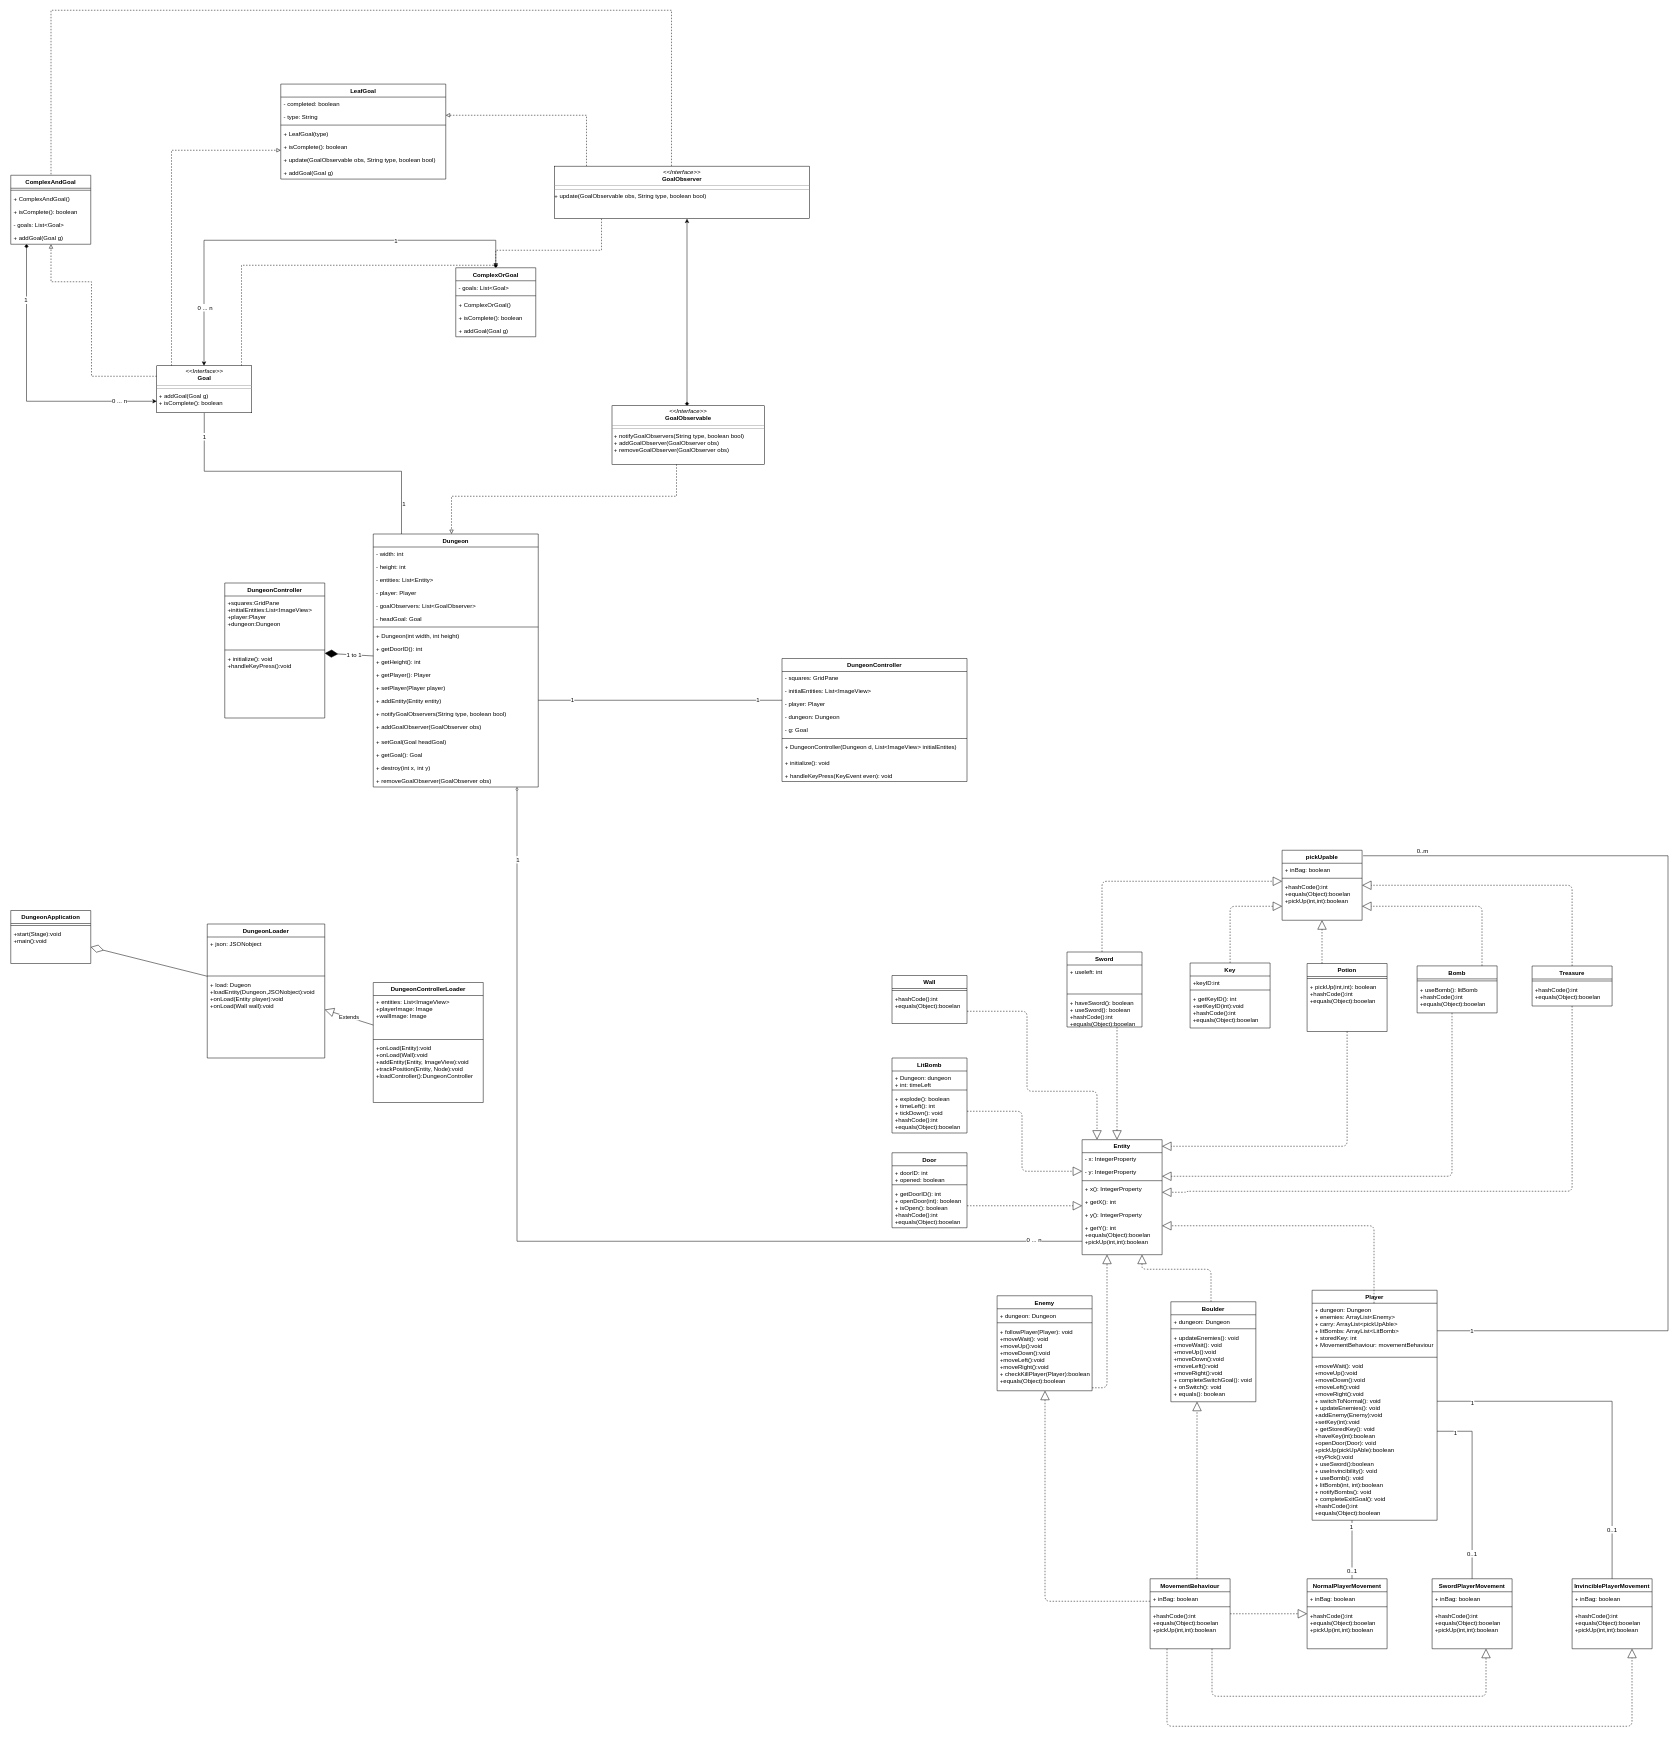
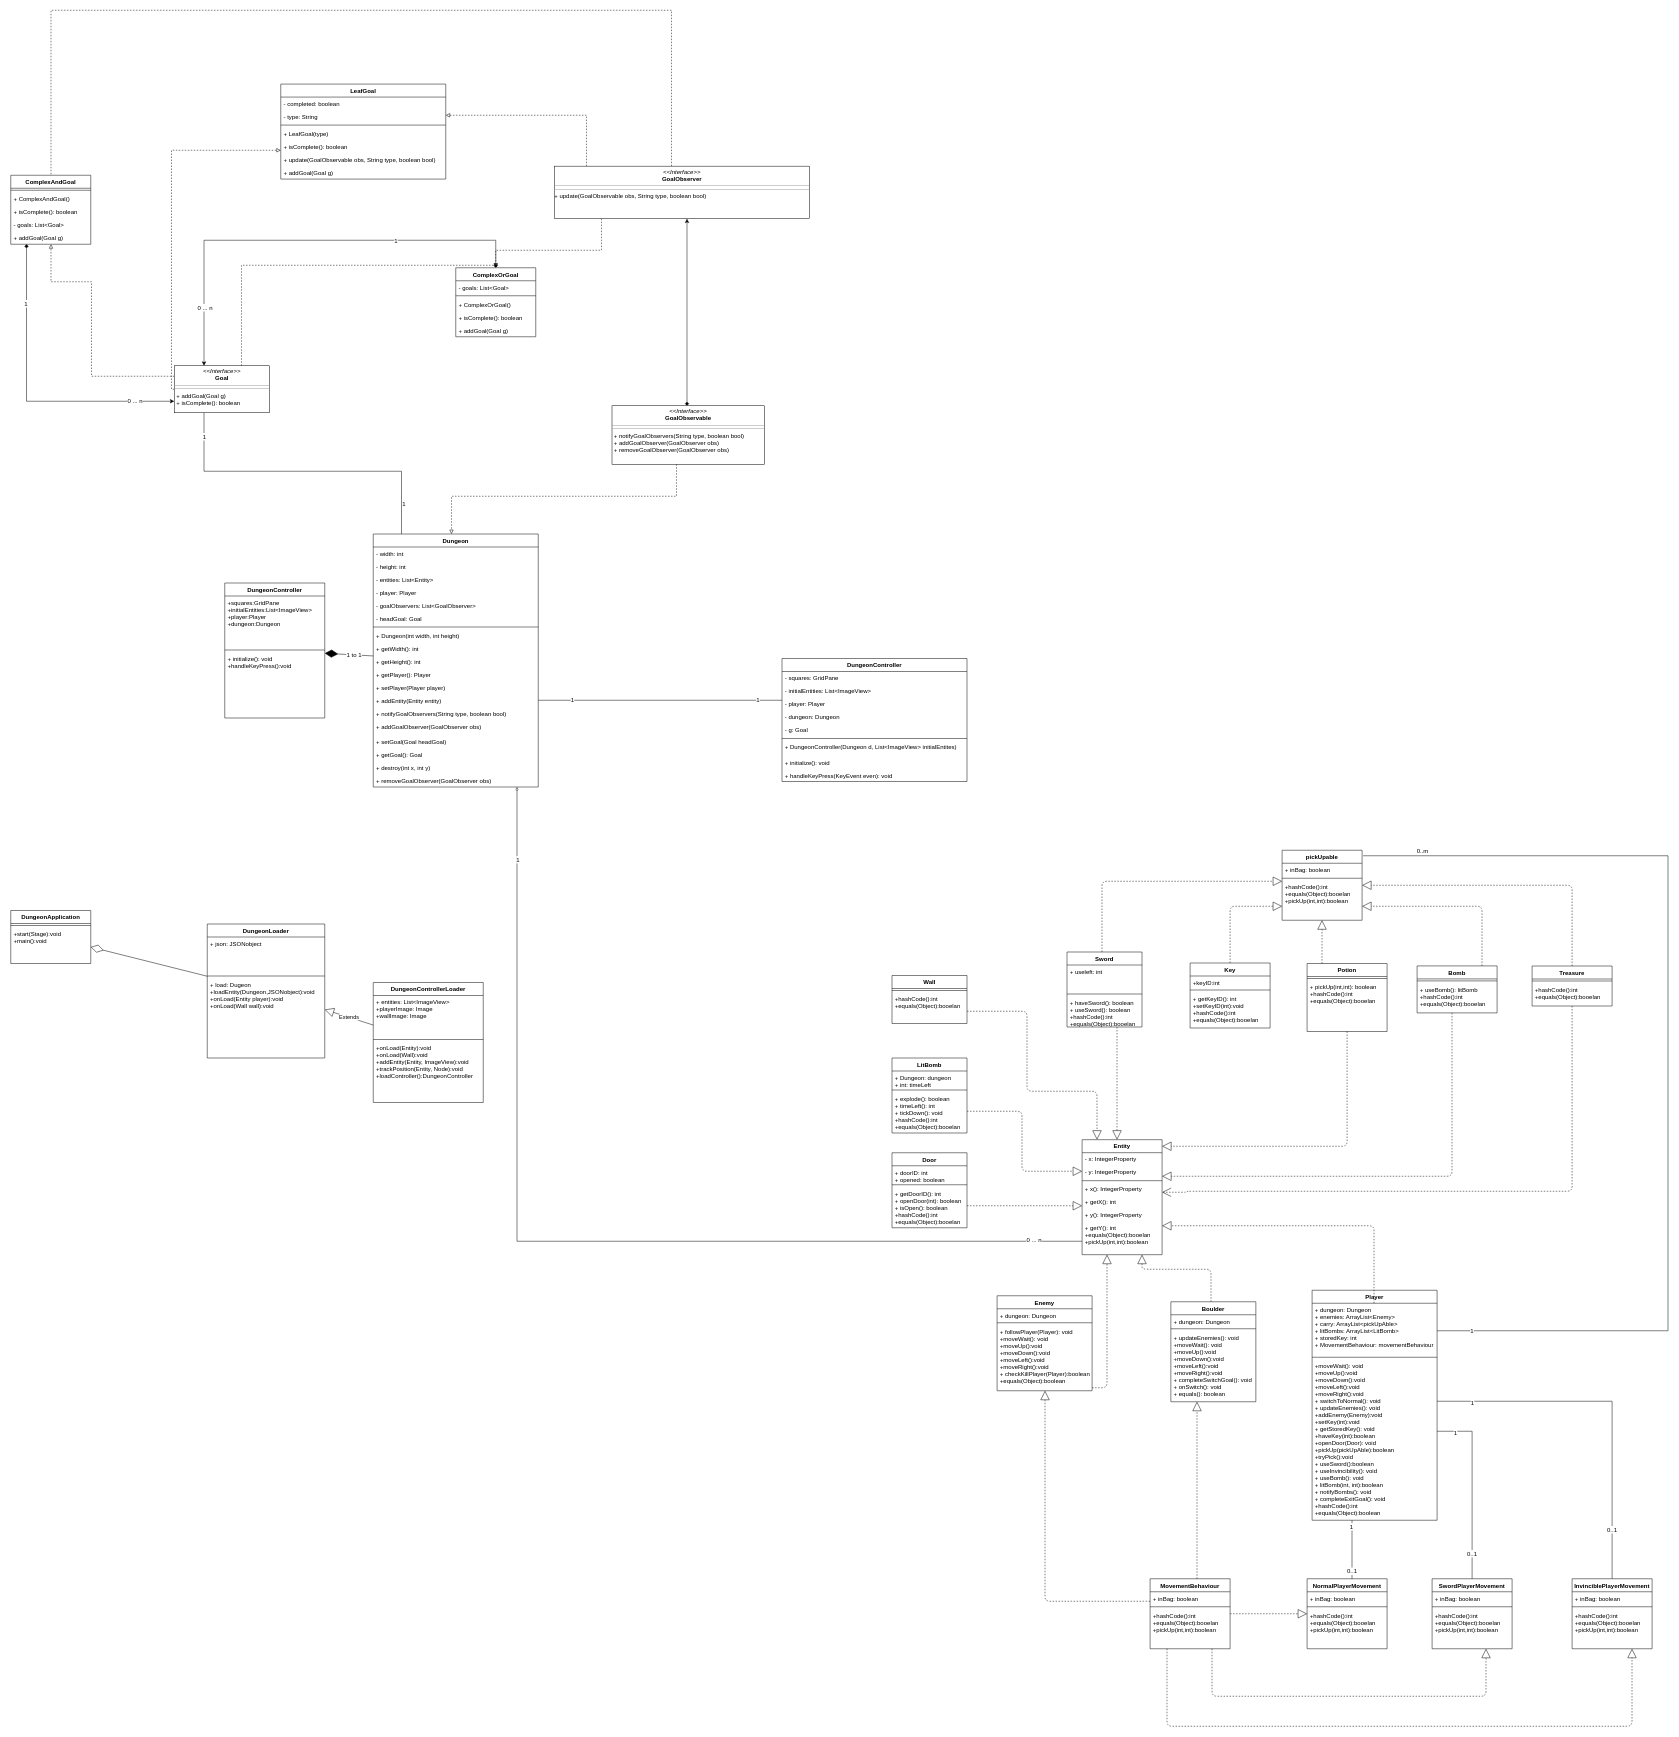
(204, 389) -> (222, 389)
(403, 649) -> (400, 649)
(1172, 1192) -> (1168, 1192)
